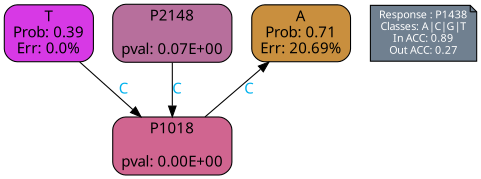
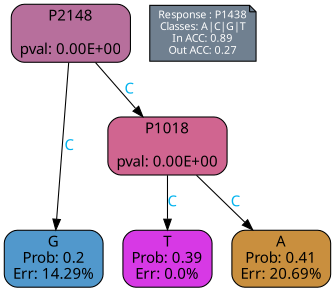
(172, 33) -> (71, 33)
(301, 33) -> (281, 259)
(106, 86) -> (167, 197)
none -> (54, 259)
